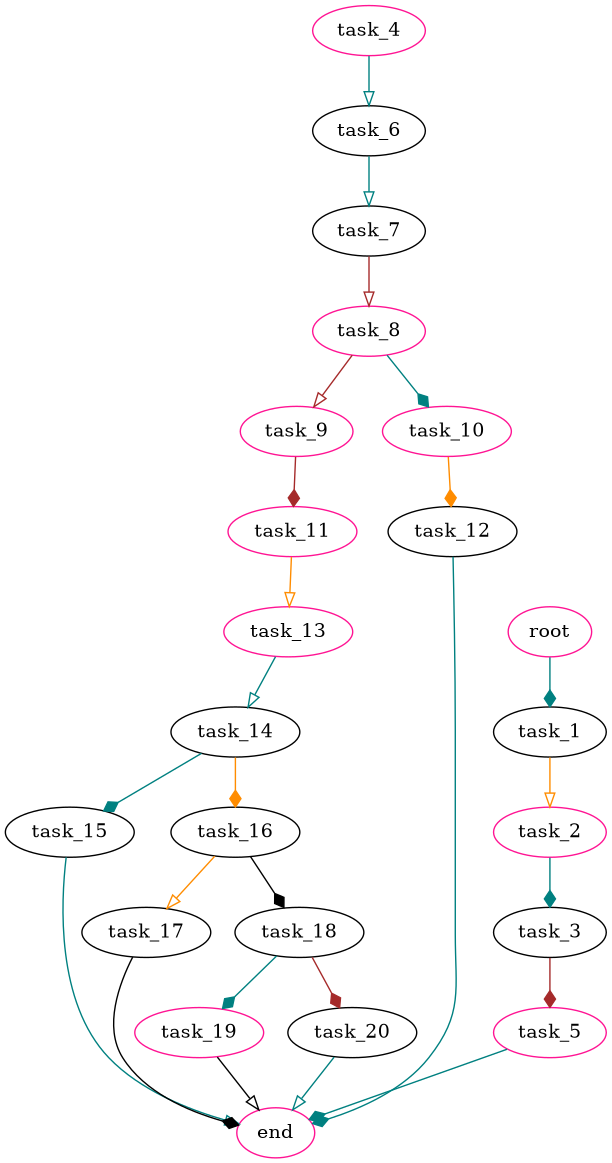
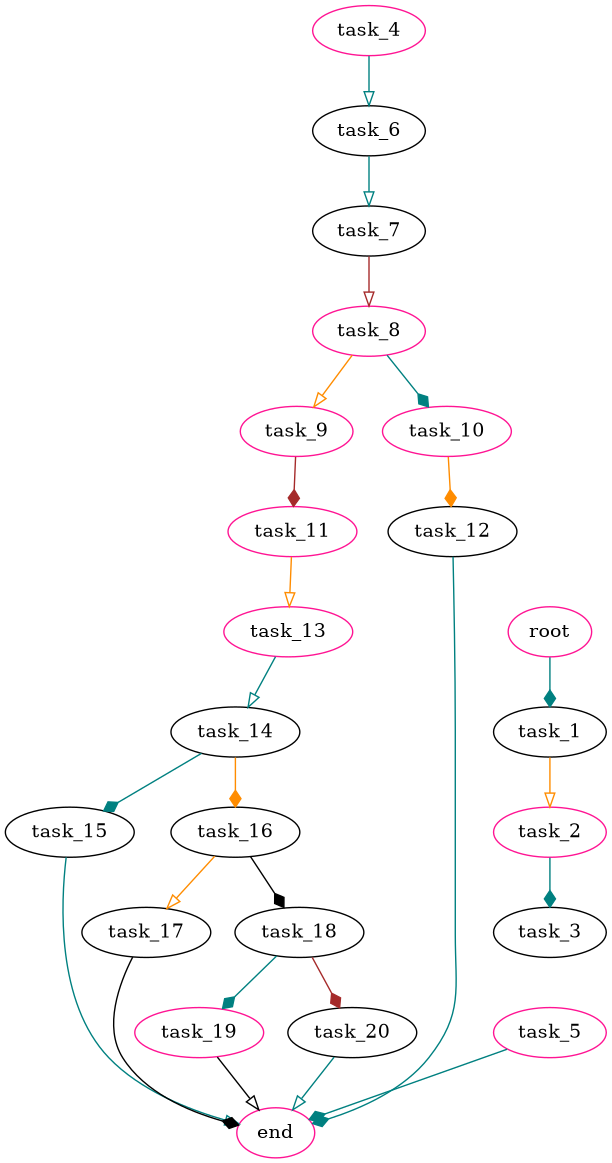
(337, 375) -> (337, 375)
(550, 974) -> none
